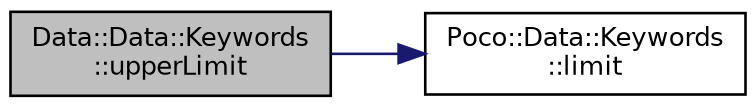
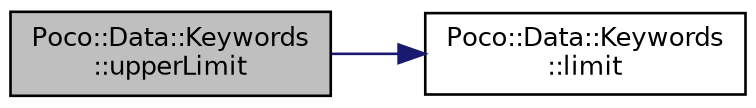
(171, 54) -> (171, 54)
